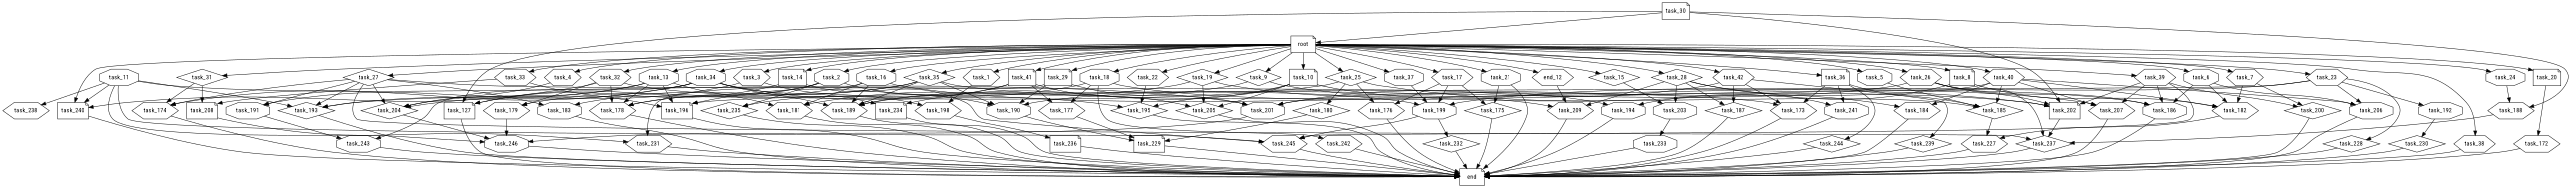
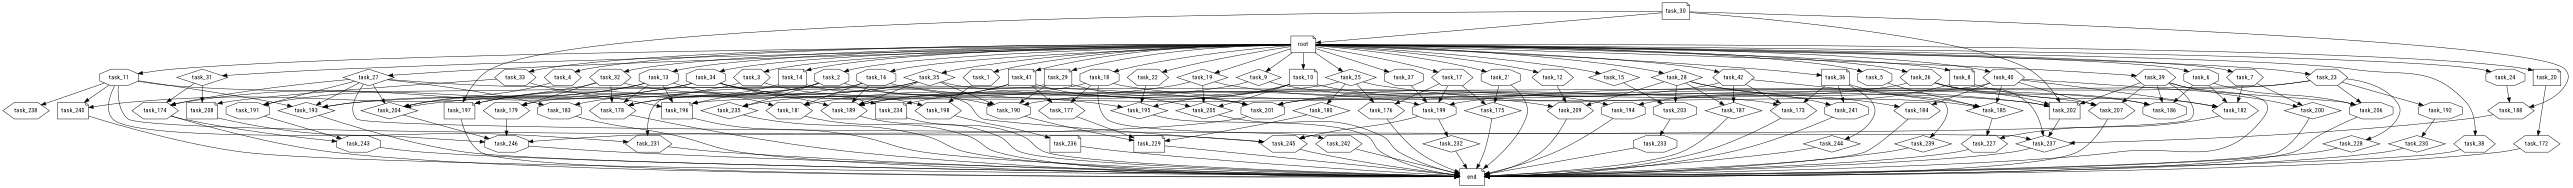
(675, 51) -> (716, 51)
(1553, 77) -> (1553, 77)
(530, 90) -> (251, 131)
(459, 111) -> (459, 111)
(1844, 169) -> (1940, 164)
